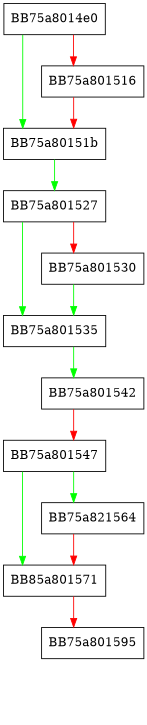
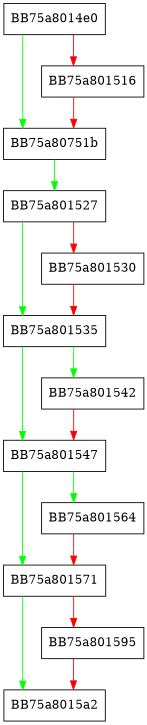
(55, 144) -> (55, 144)
(74, 295) -> (74, 295)
none -> (23, 389)
(93, 518) -> (93, 518)
(55, 581) -> (55, 581)
none -> (55, 705)
